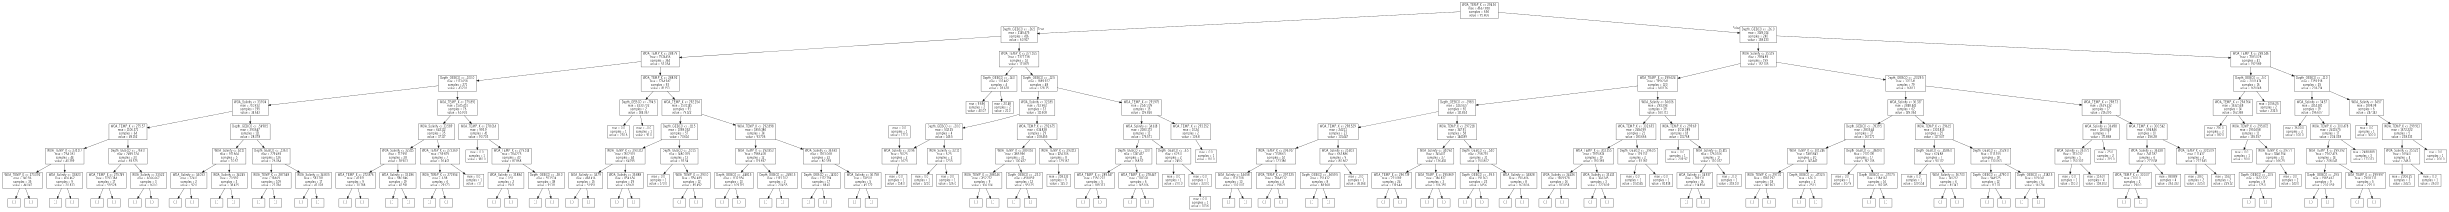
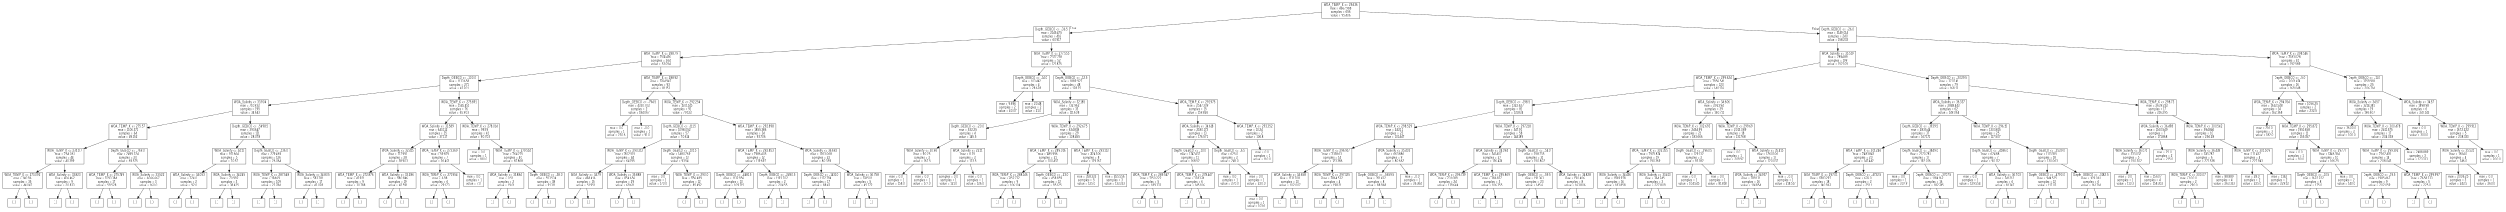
(899, 142) -> (922, 168)
(922, 180) -> (949, 180)
none -> (1115, 180)
